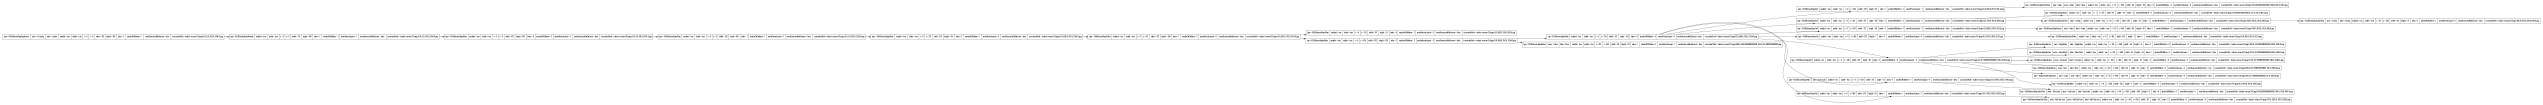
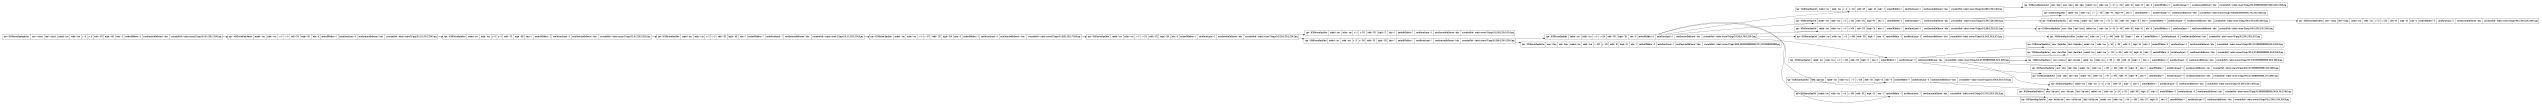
(38, 37) -> (37, 37)
